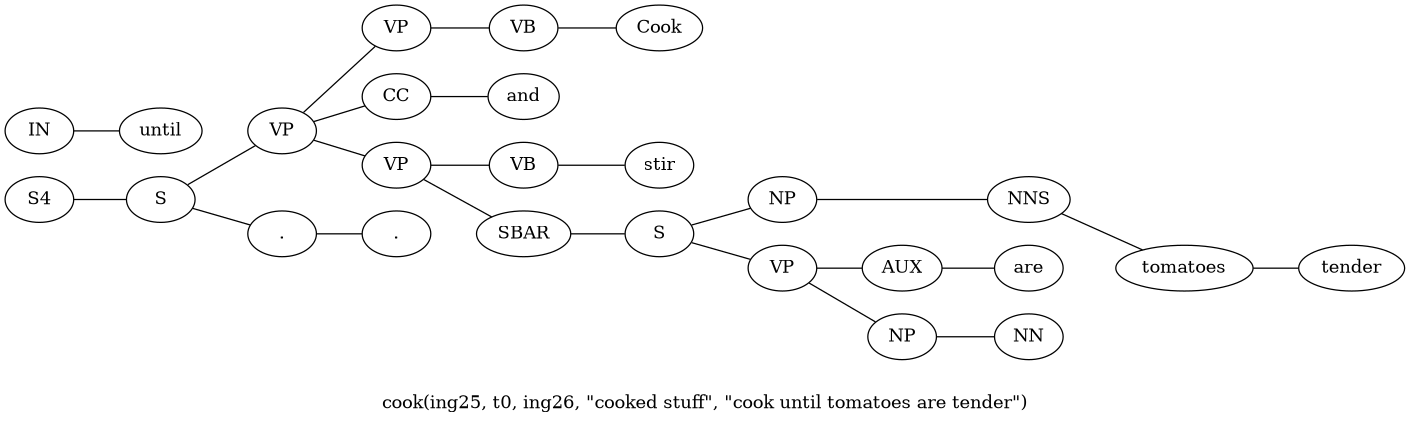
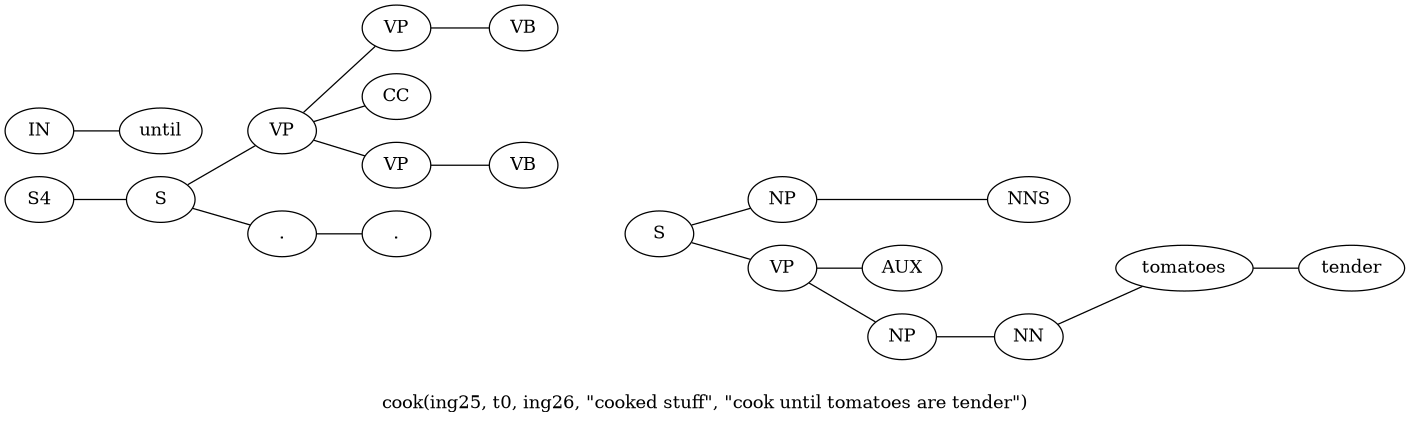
(659, 28) -> none
(524, 97) -> none
(659, 165) -> none
(1102, 232) -> (1100, 305)
(524, 234) -> none
(1029, 268) -> none
